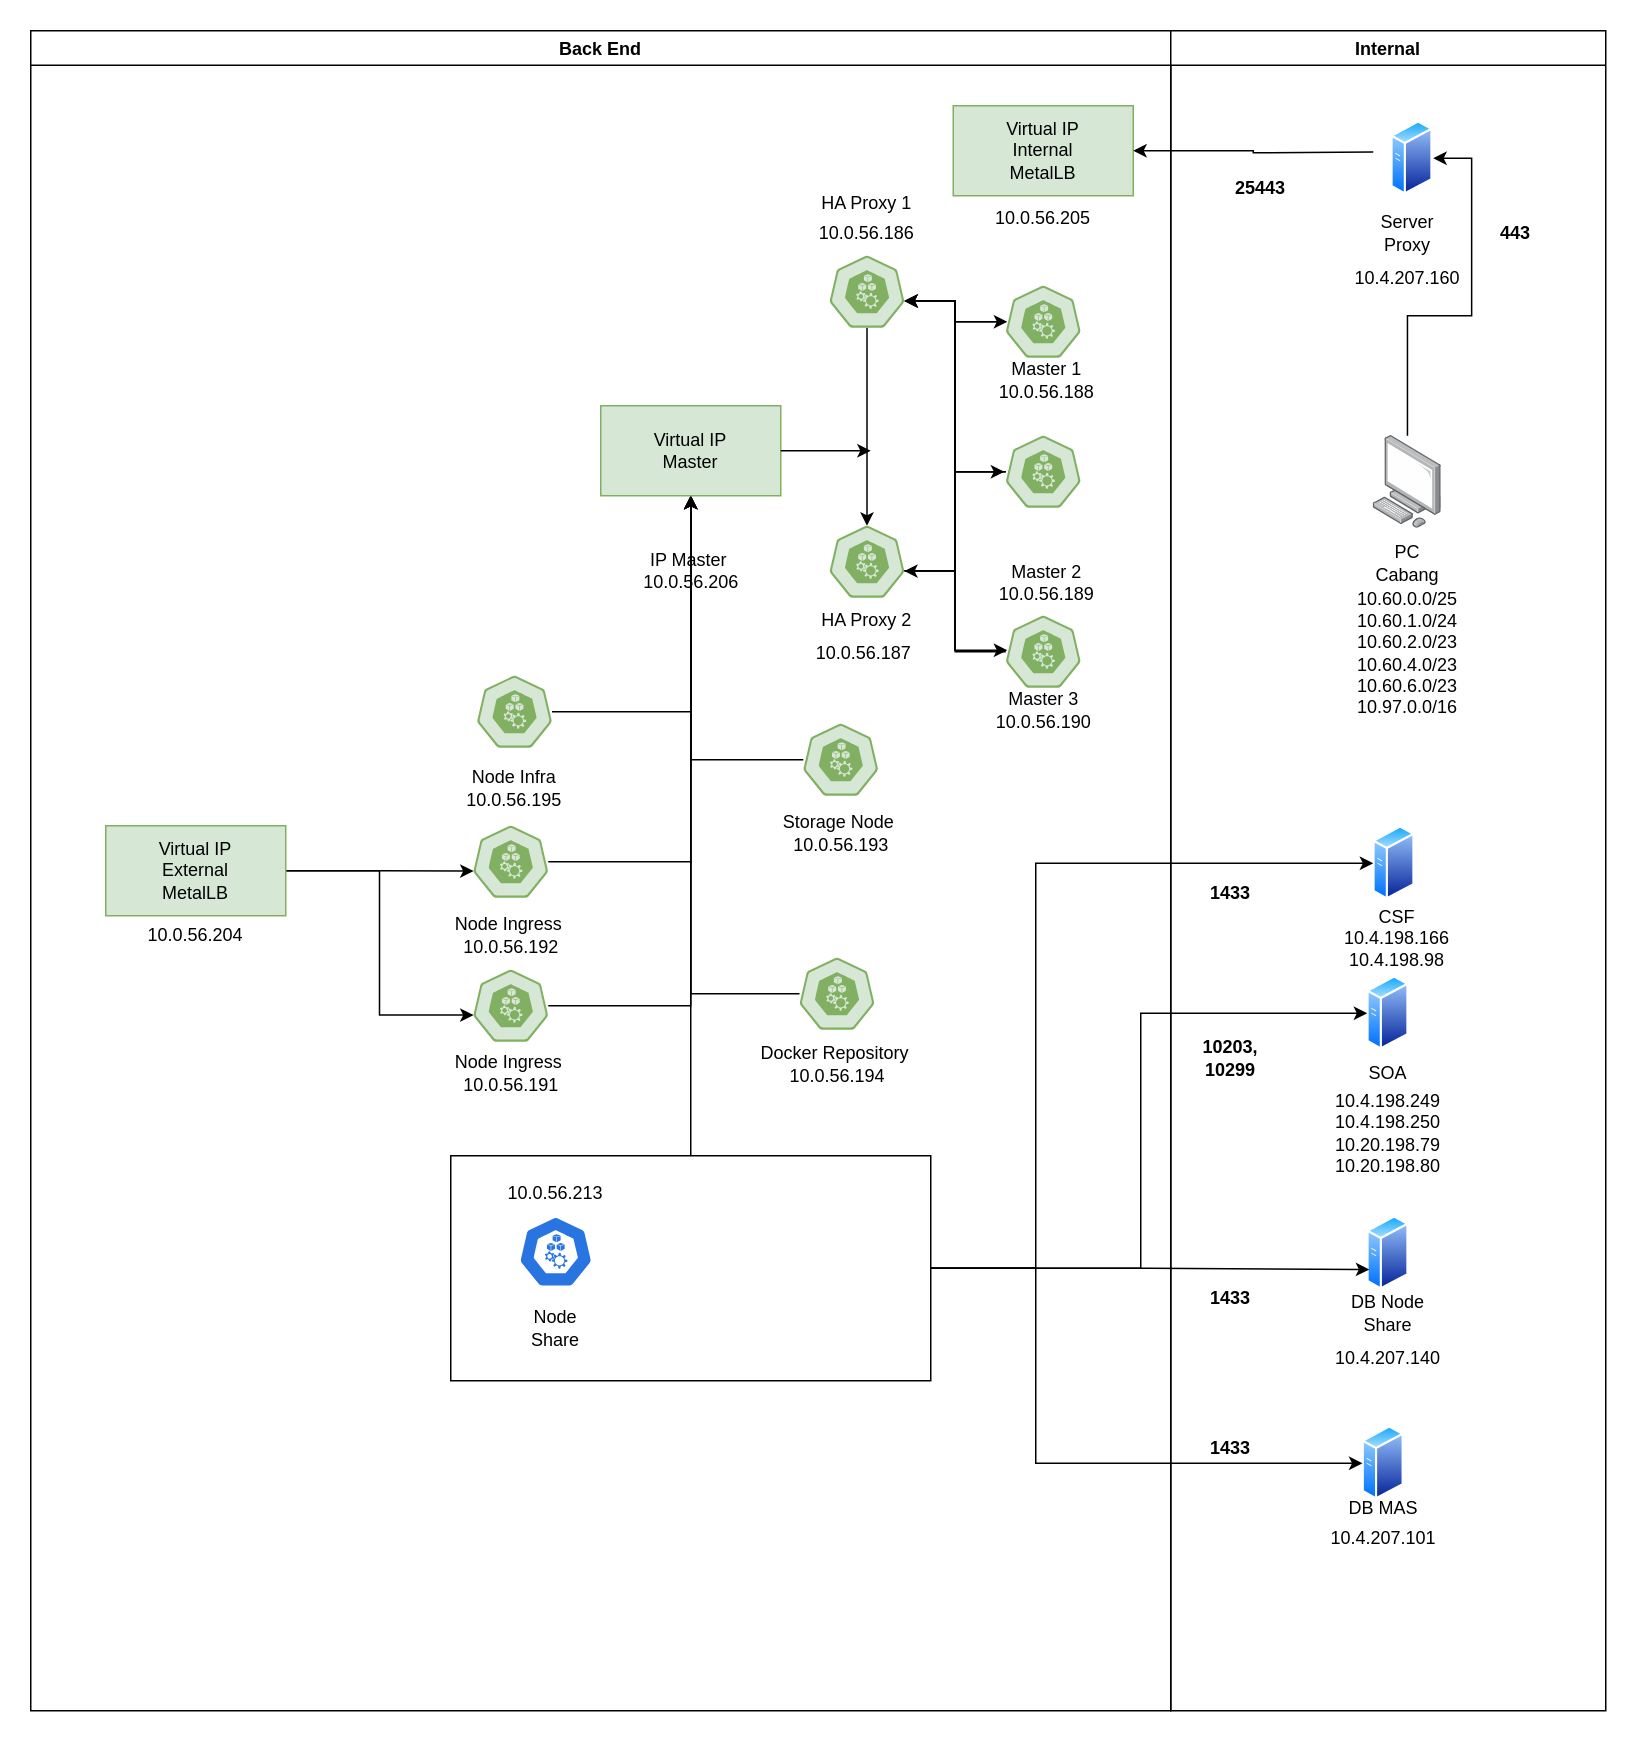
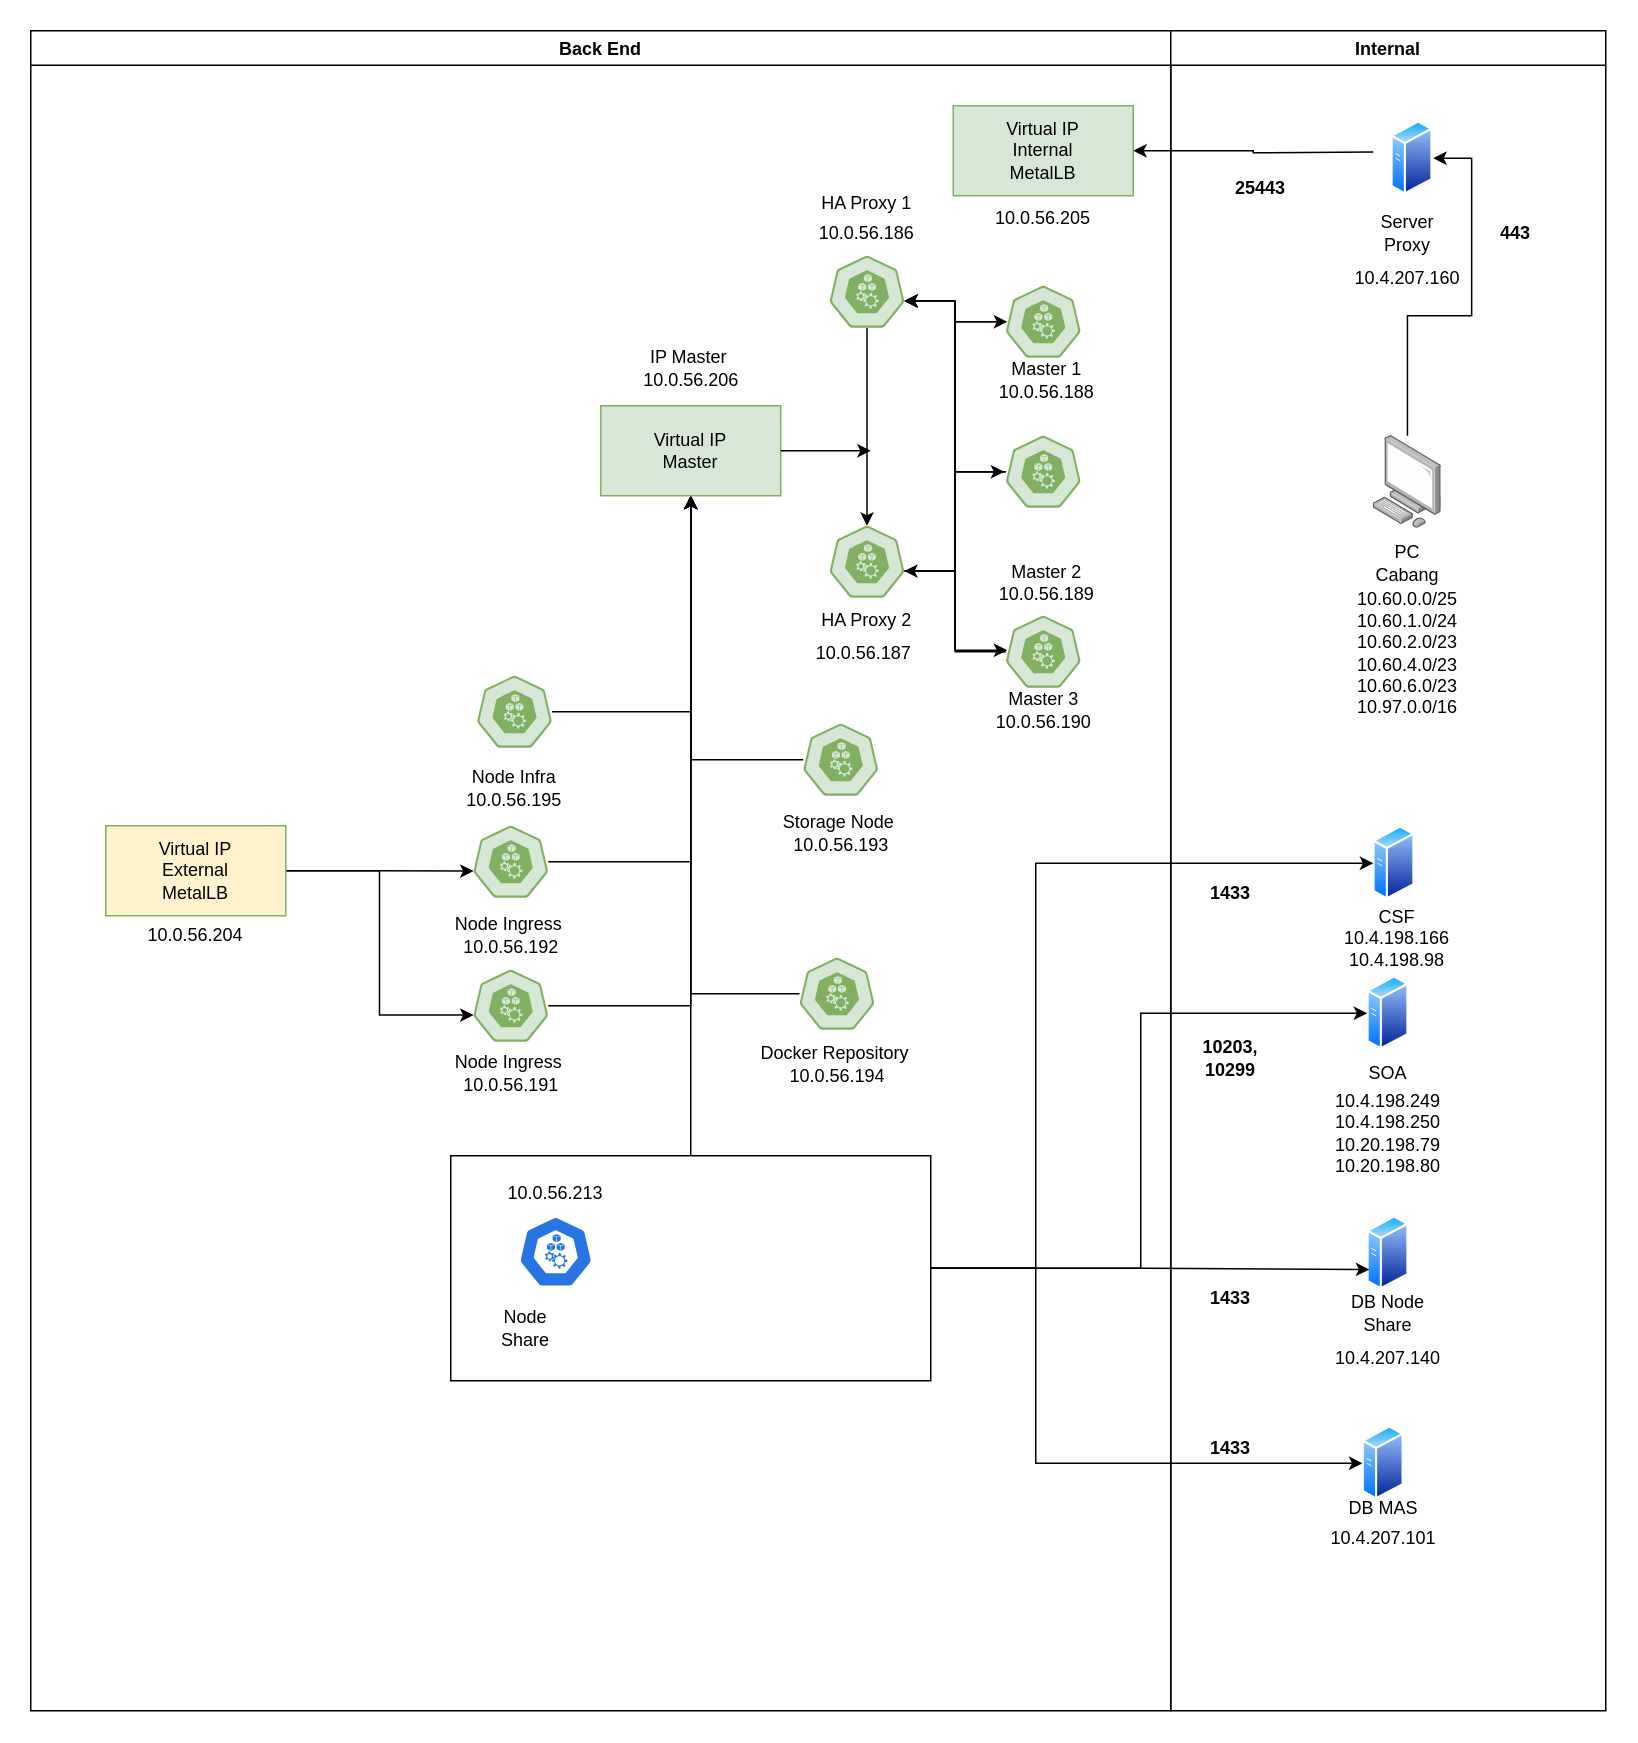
(691, 571) -> (691, 368)
(196, 871) -> (196, 871)
(556, 1328) -> (526, 1328)
